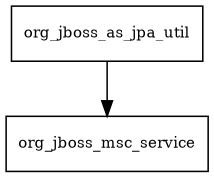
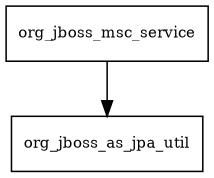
(107, 81) -> (107, 81)
